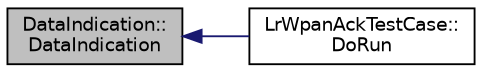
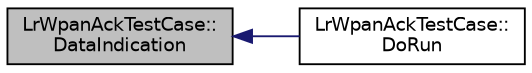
(95, 36) -> (120, 36)
